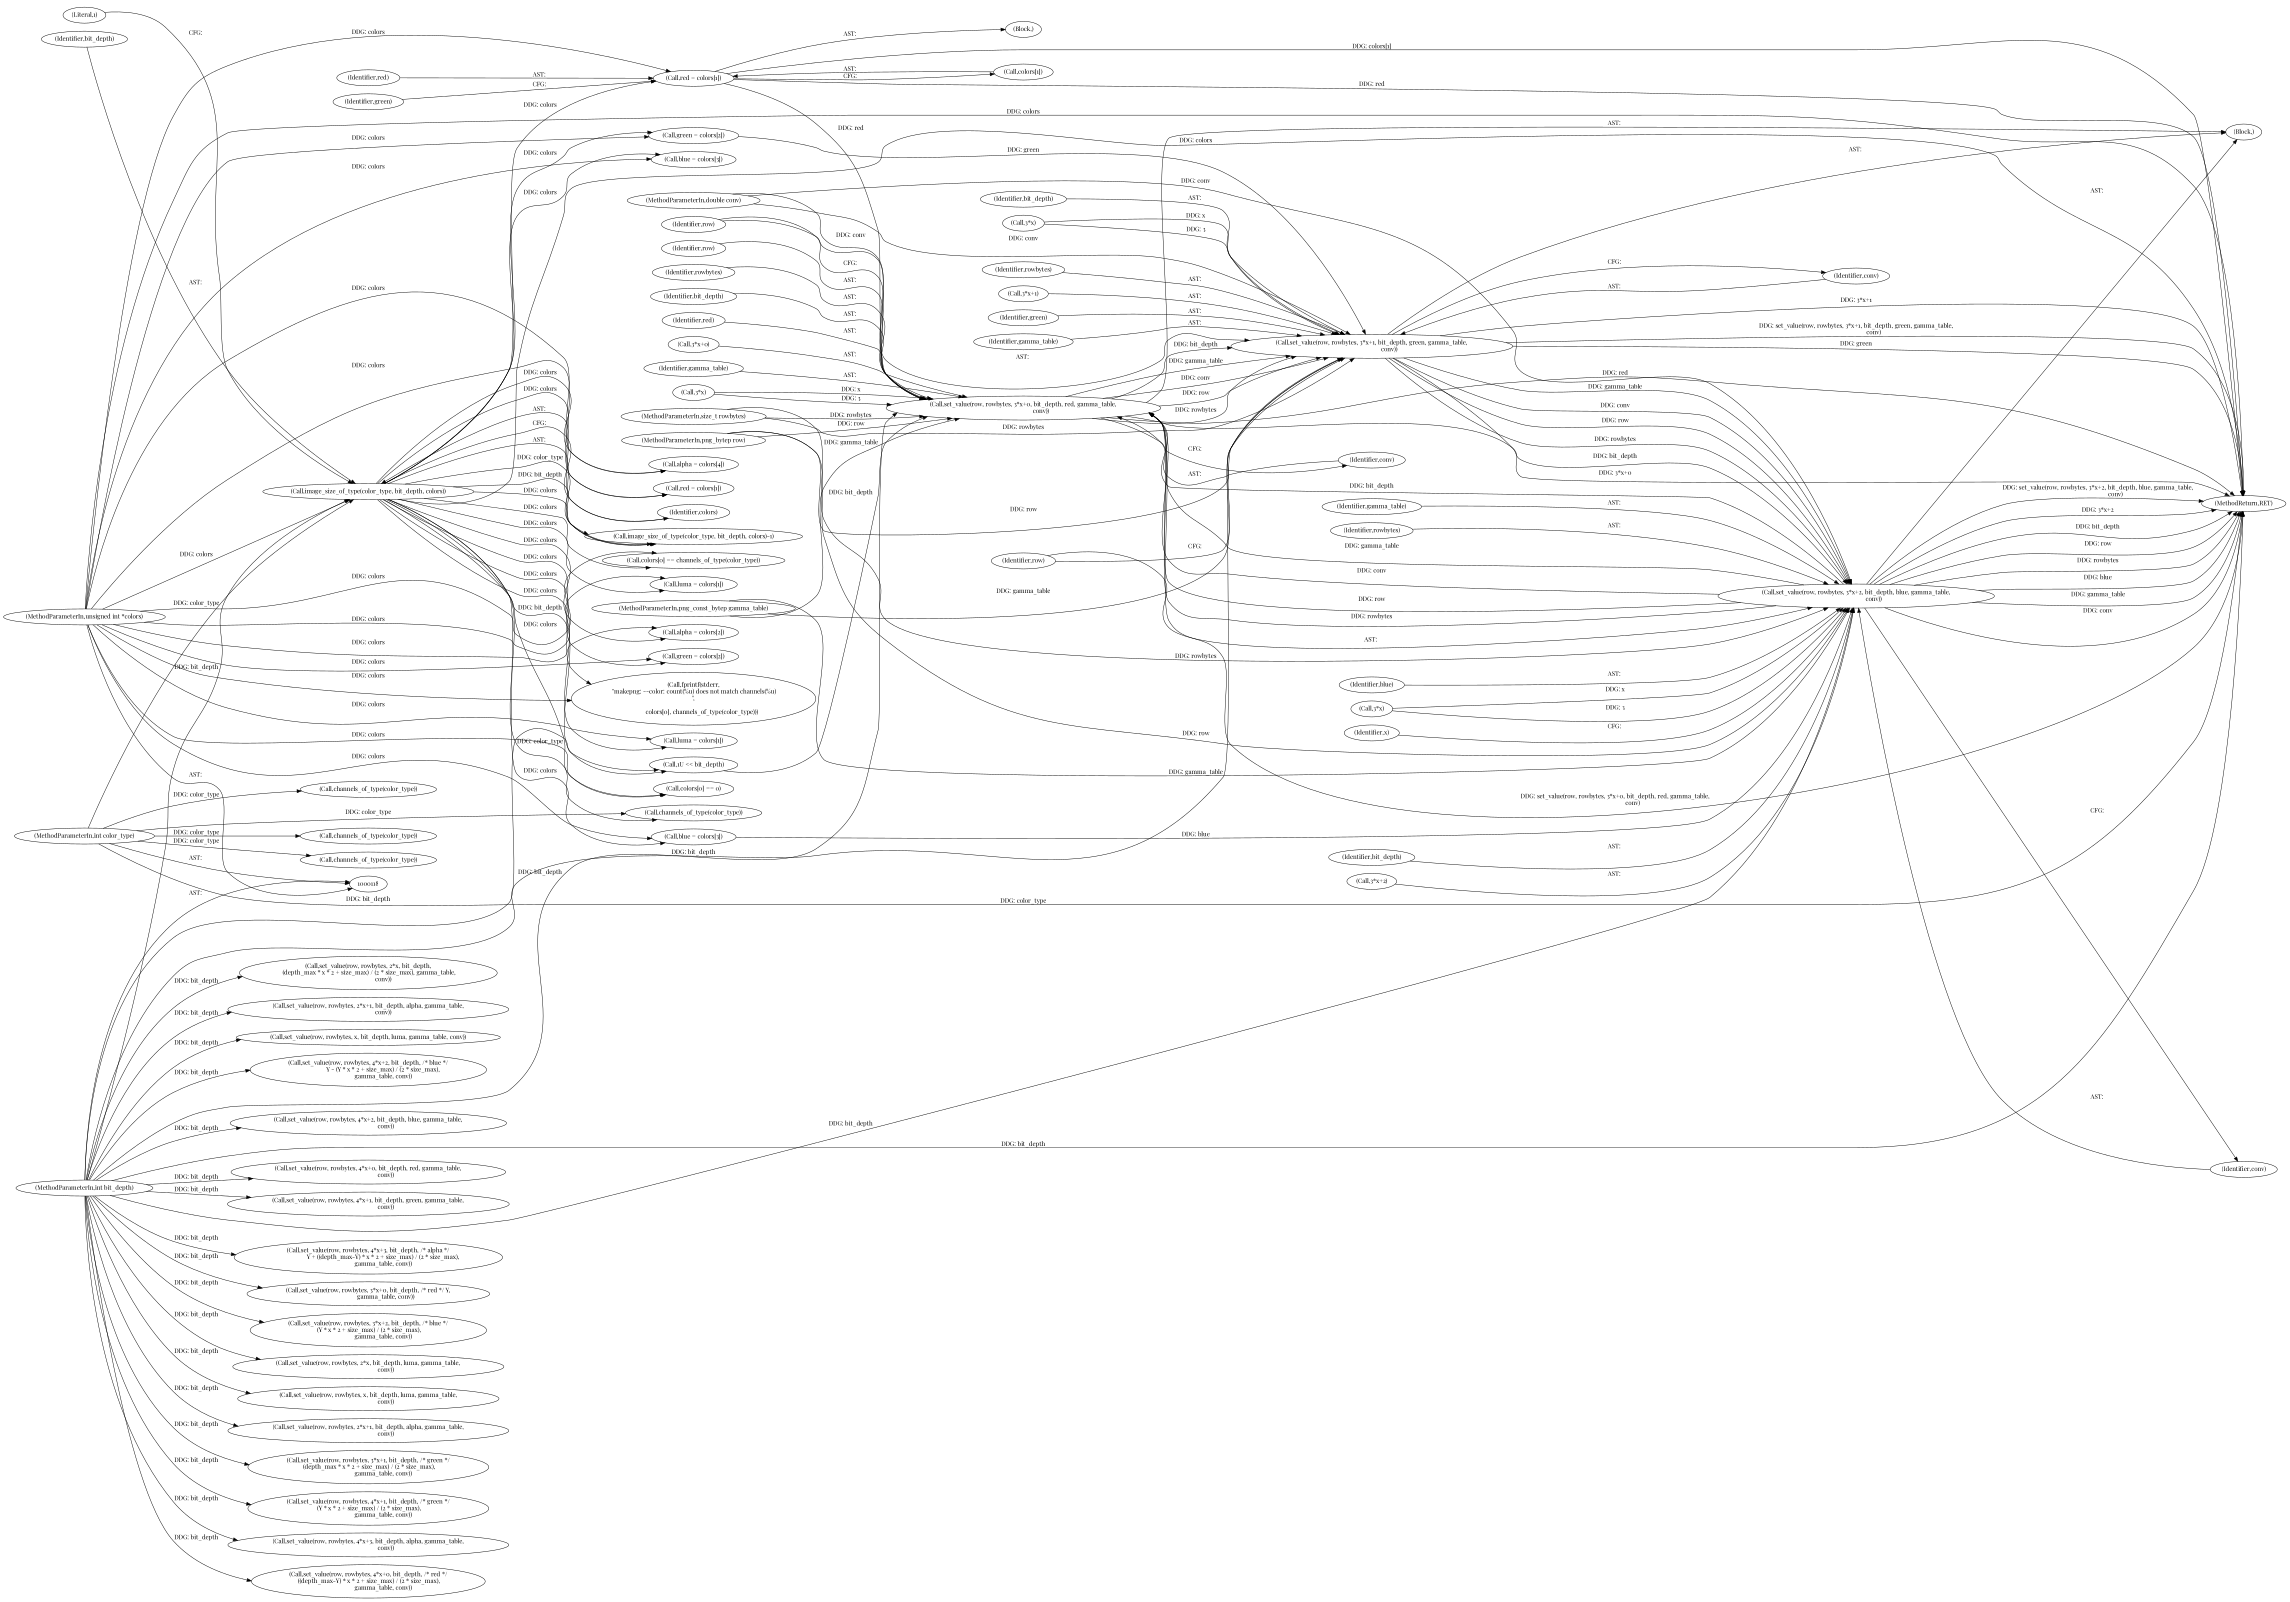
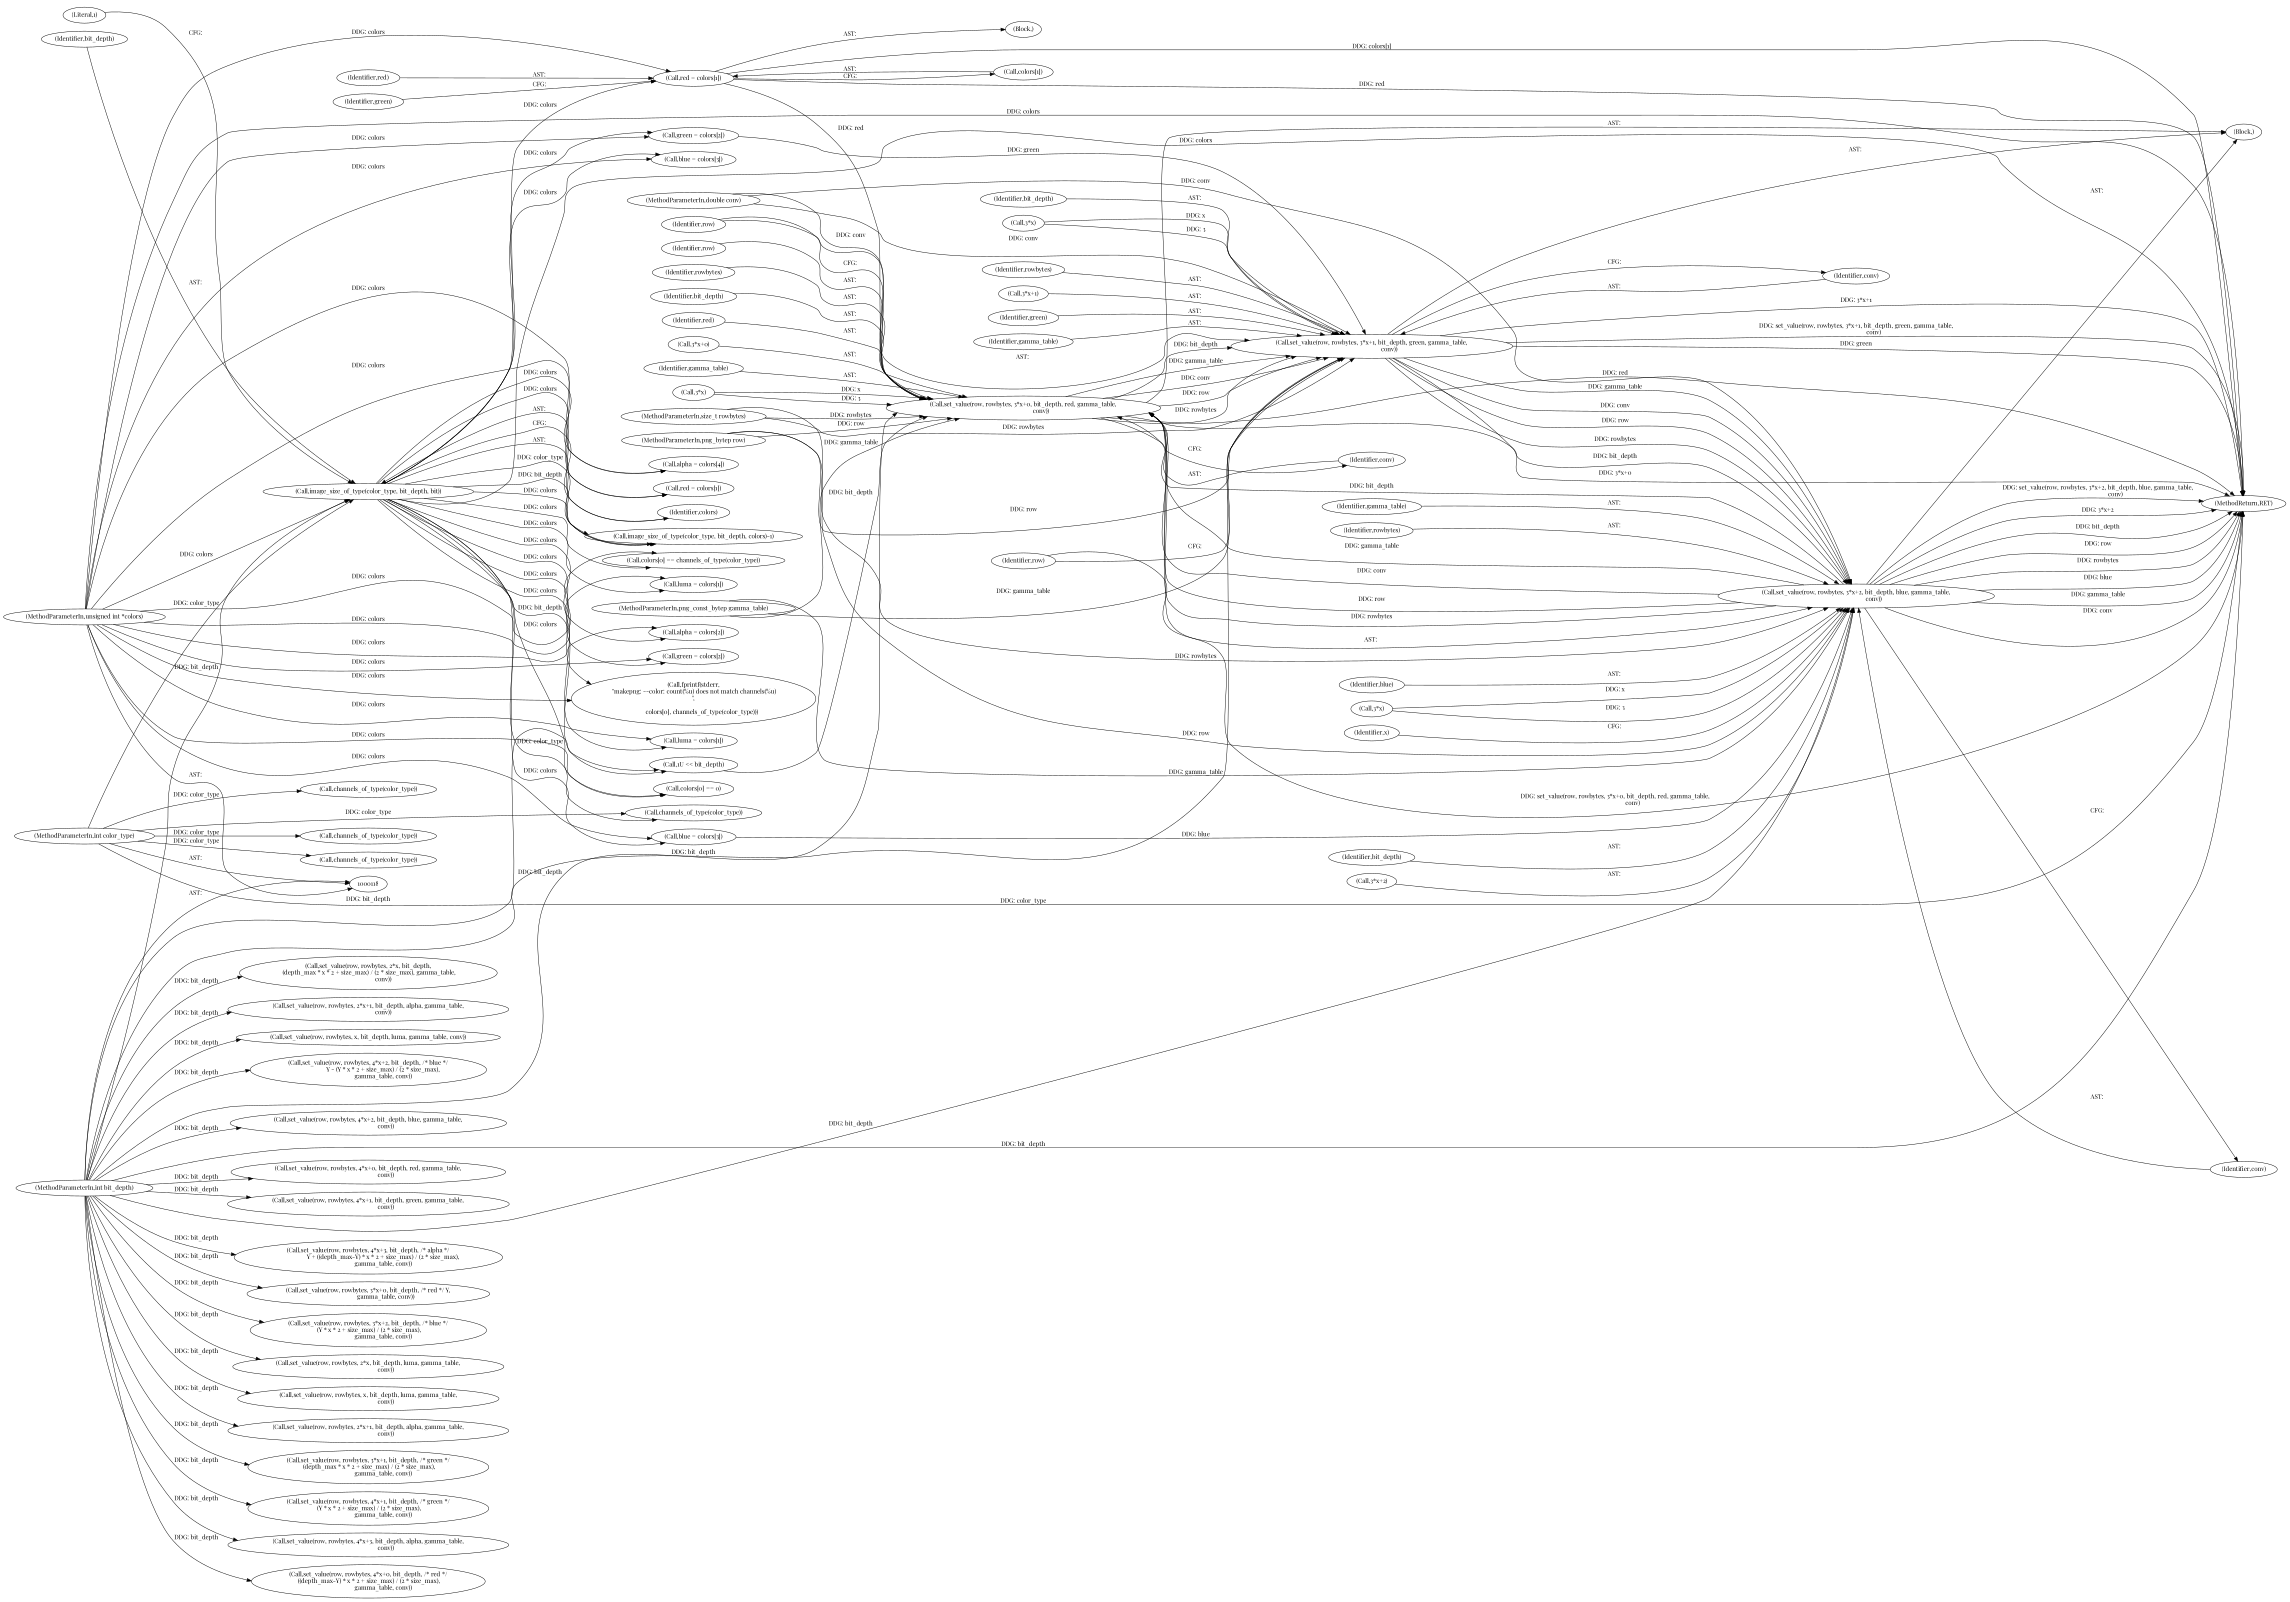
(368, 492) -> (368, 492)
